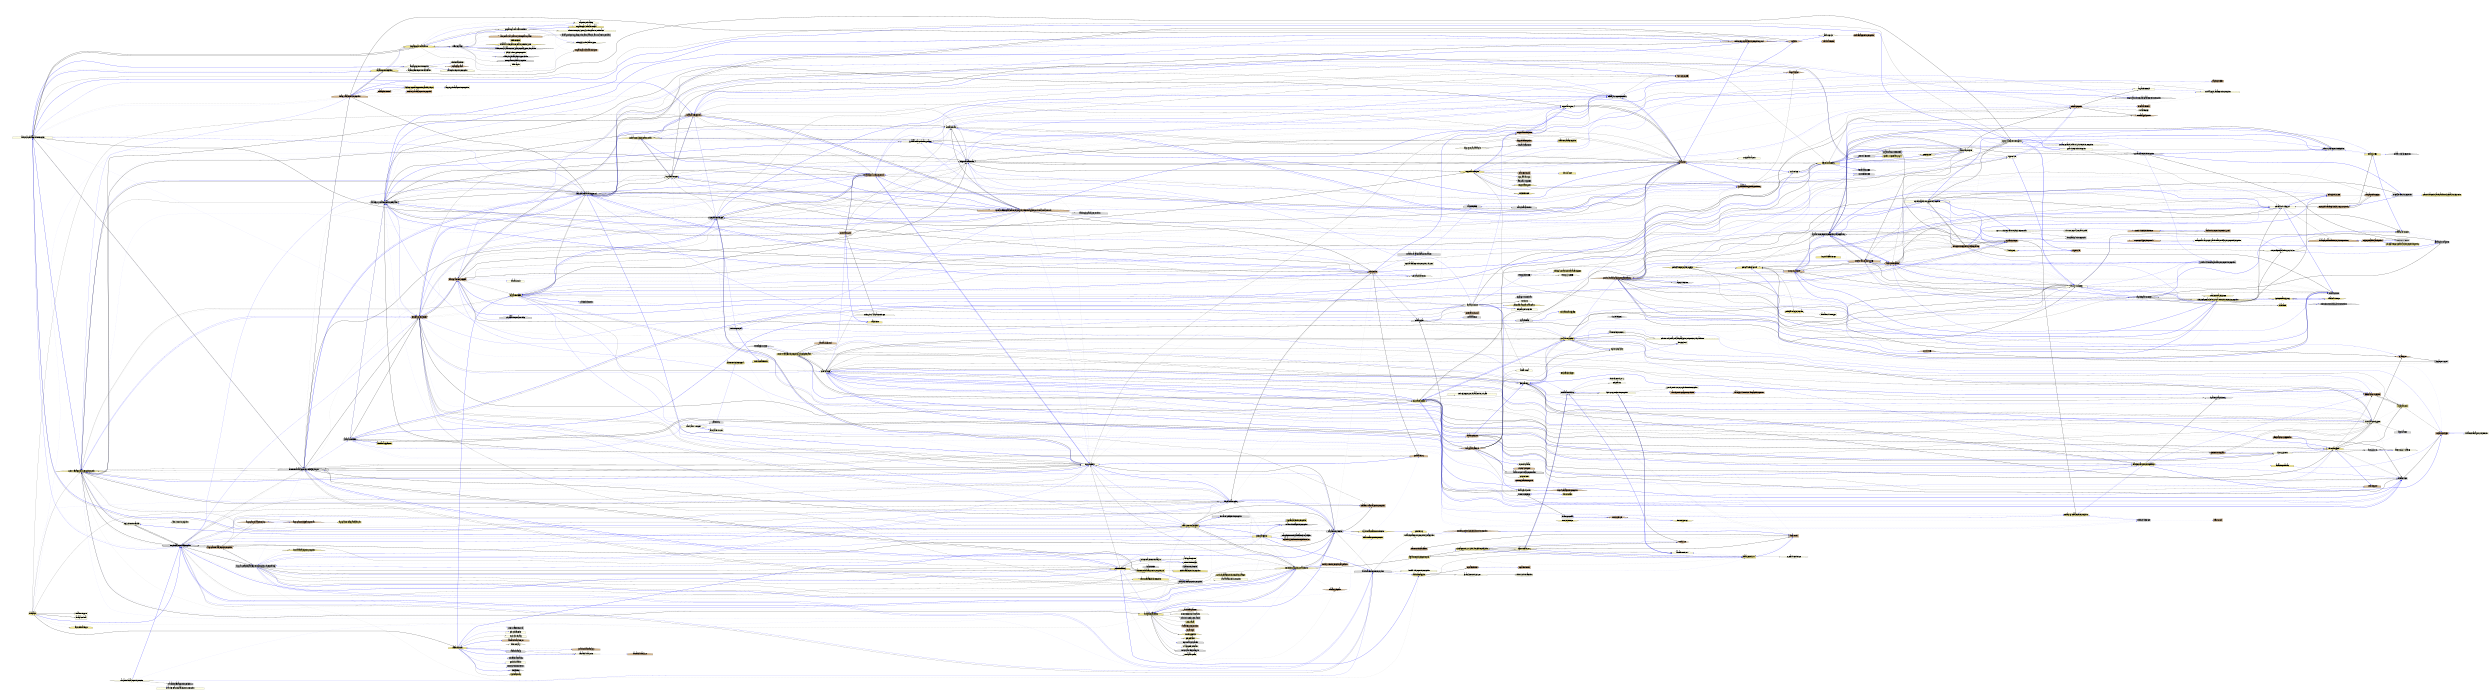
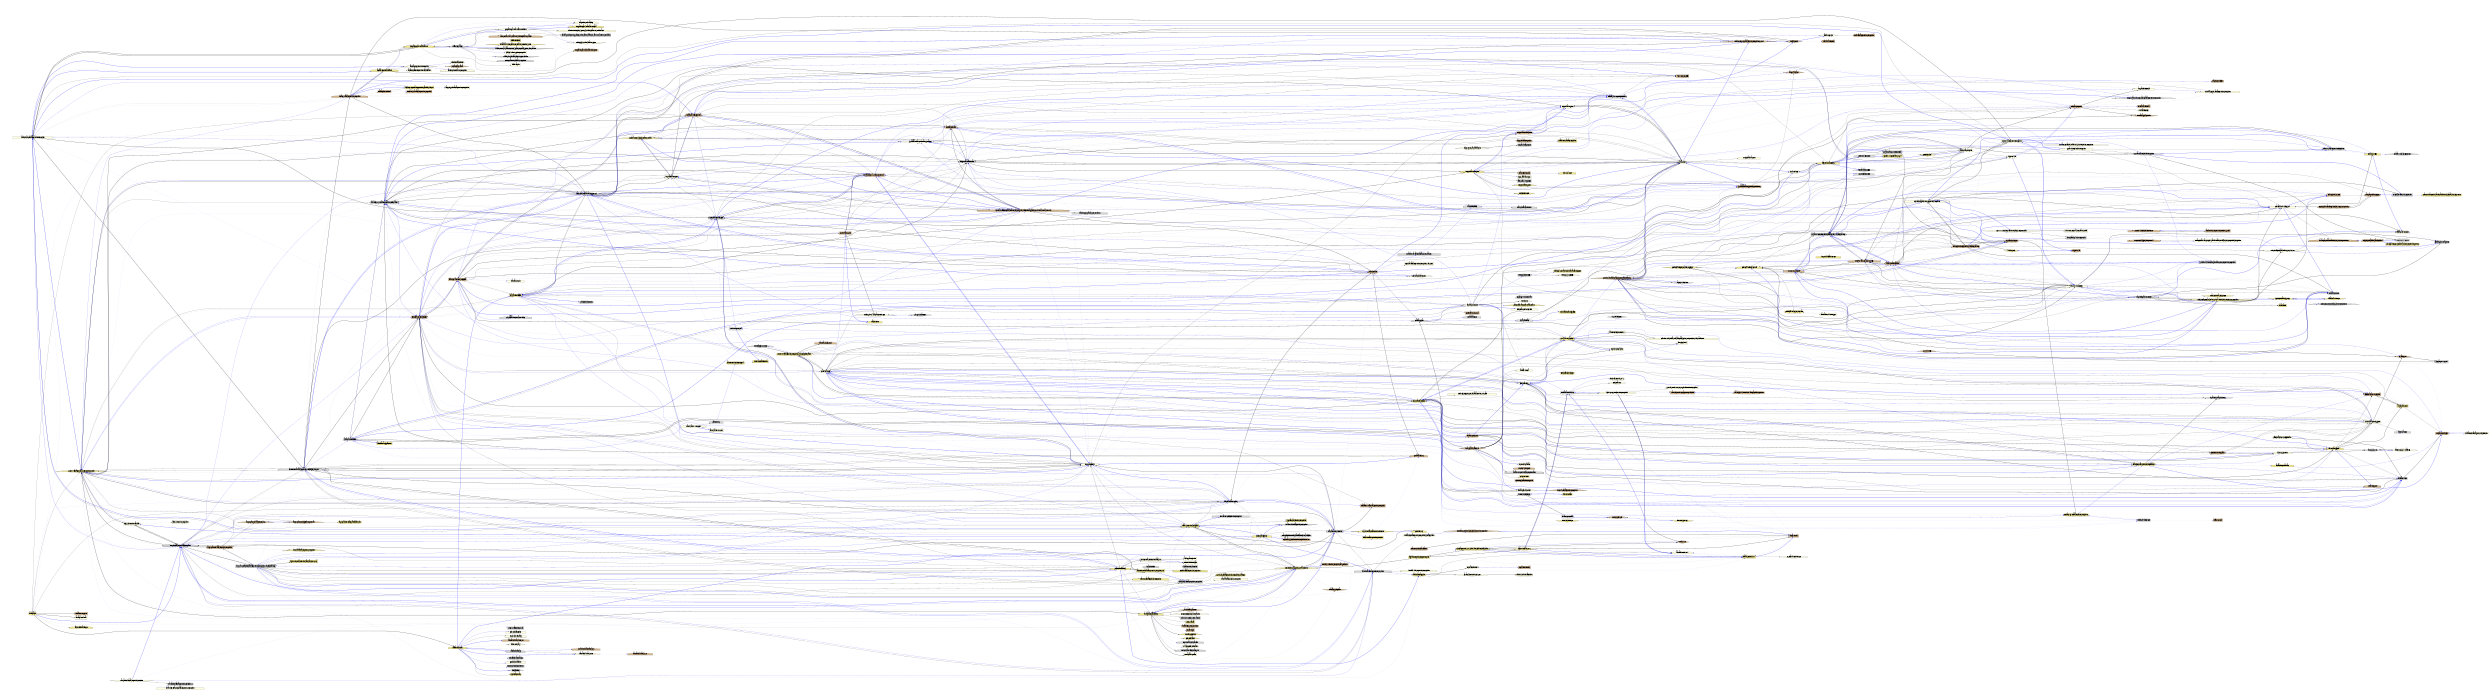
(1794, 41) -> (1794, 41)
(384, 71) -> (384, 71)
(457, 71) -> (457, 71)
(951, 127) -> (951, 127)
(1682, 162) -> (1682, 162)
(2374, 202) -> (2387, 195)
(1828, 235) -> (1828, 235)
none -> (920, 315)
(2282, 438) -> (2282, 438)
(1274, 506) -> (1307, 542)
none -> (304, 561)
(1472, 567) -> (1472, 567)
(1133, 570) -> (1136, 569)
(81, 614) -> (81, 614)
